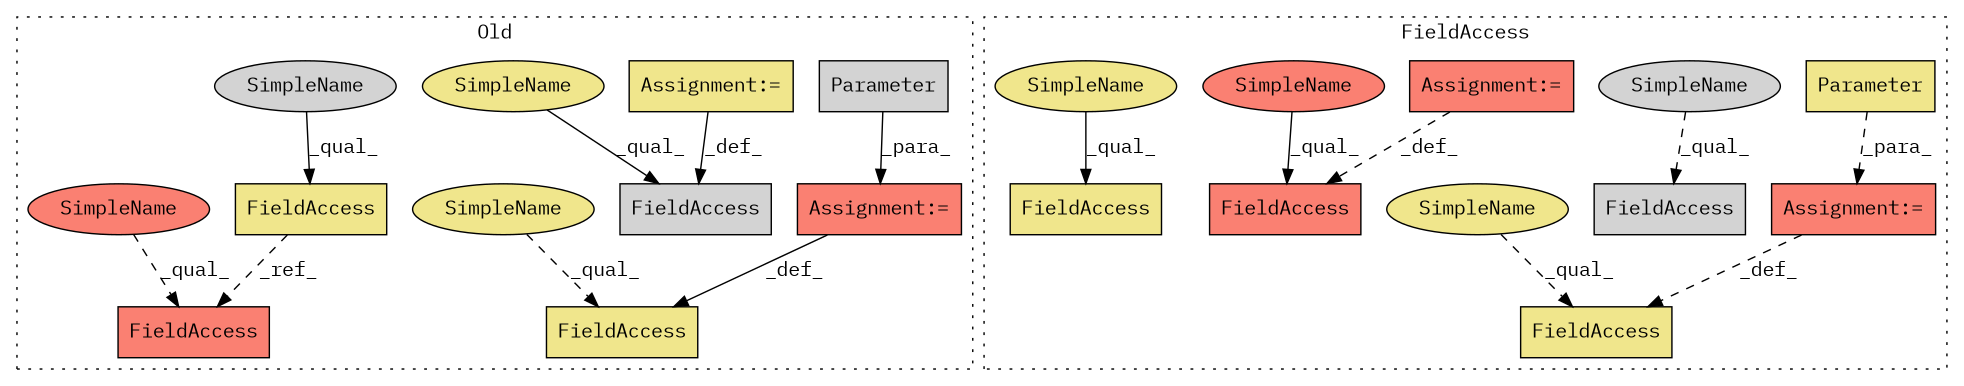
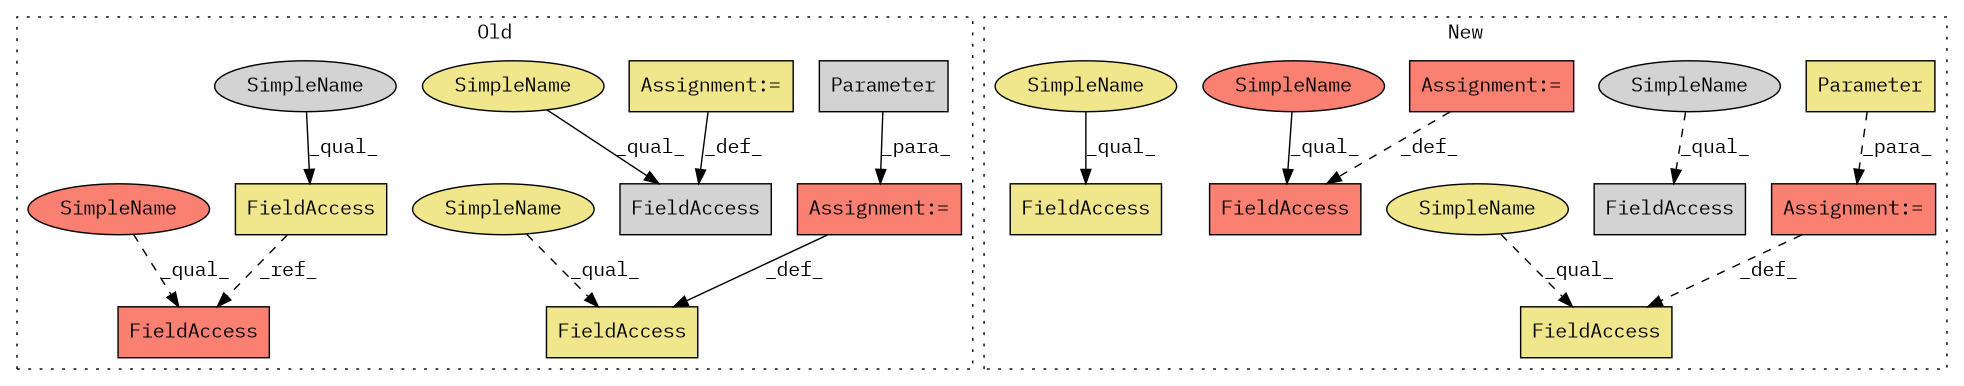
(1465, 33) -> (1465, 33)
